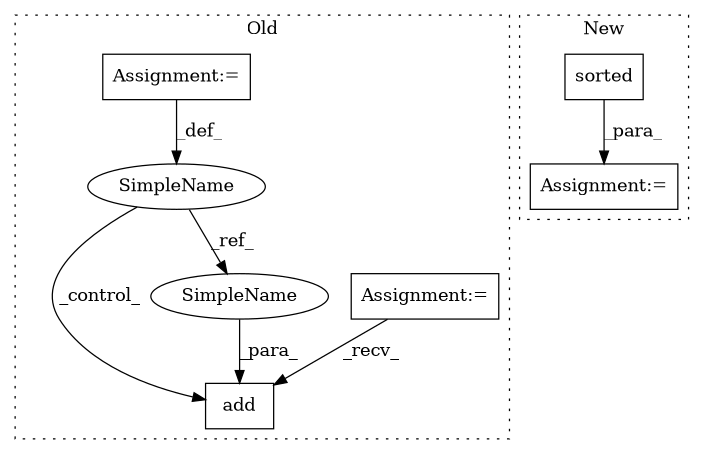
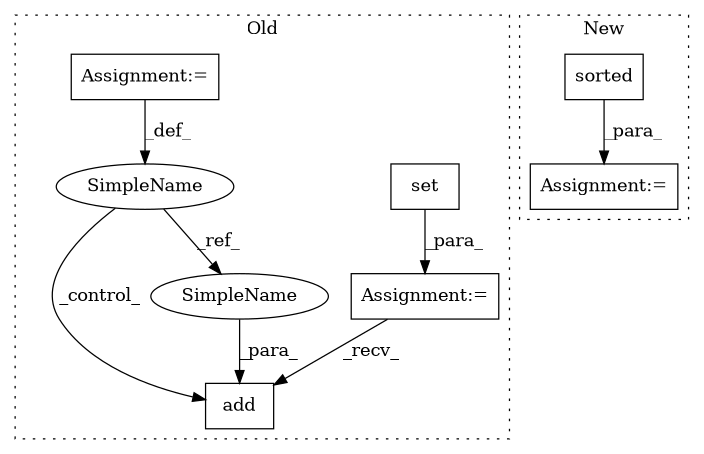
none -> (425, 187)
